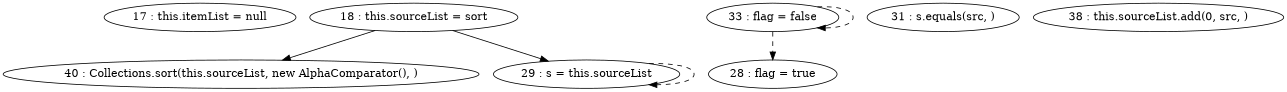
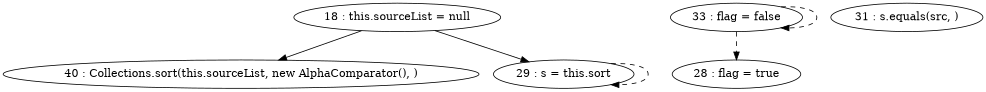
(200, 17) -> none
(414, 17) -> (397, 17)
(1159, 17) -> none
(587, 74) -> (564, 74)
